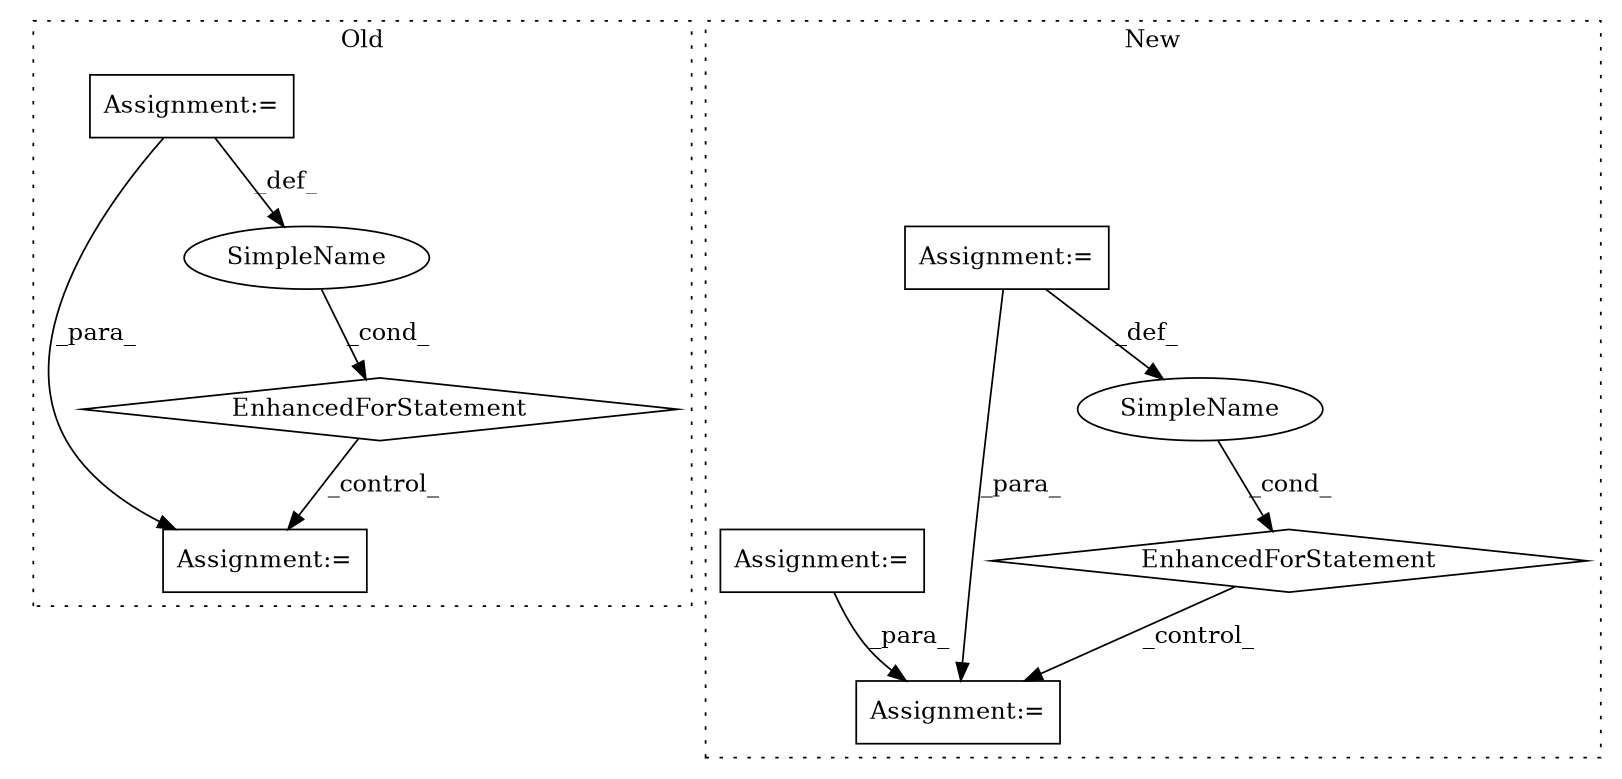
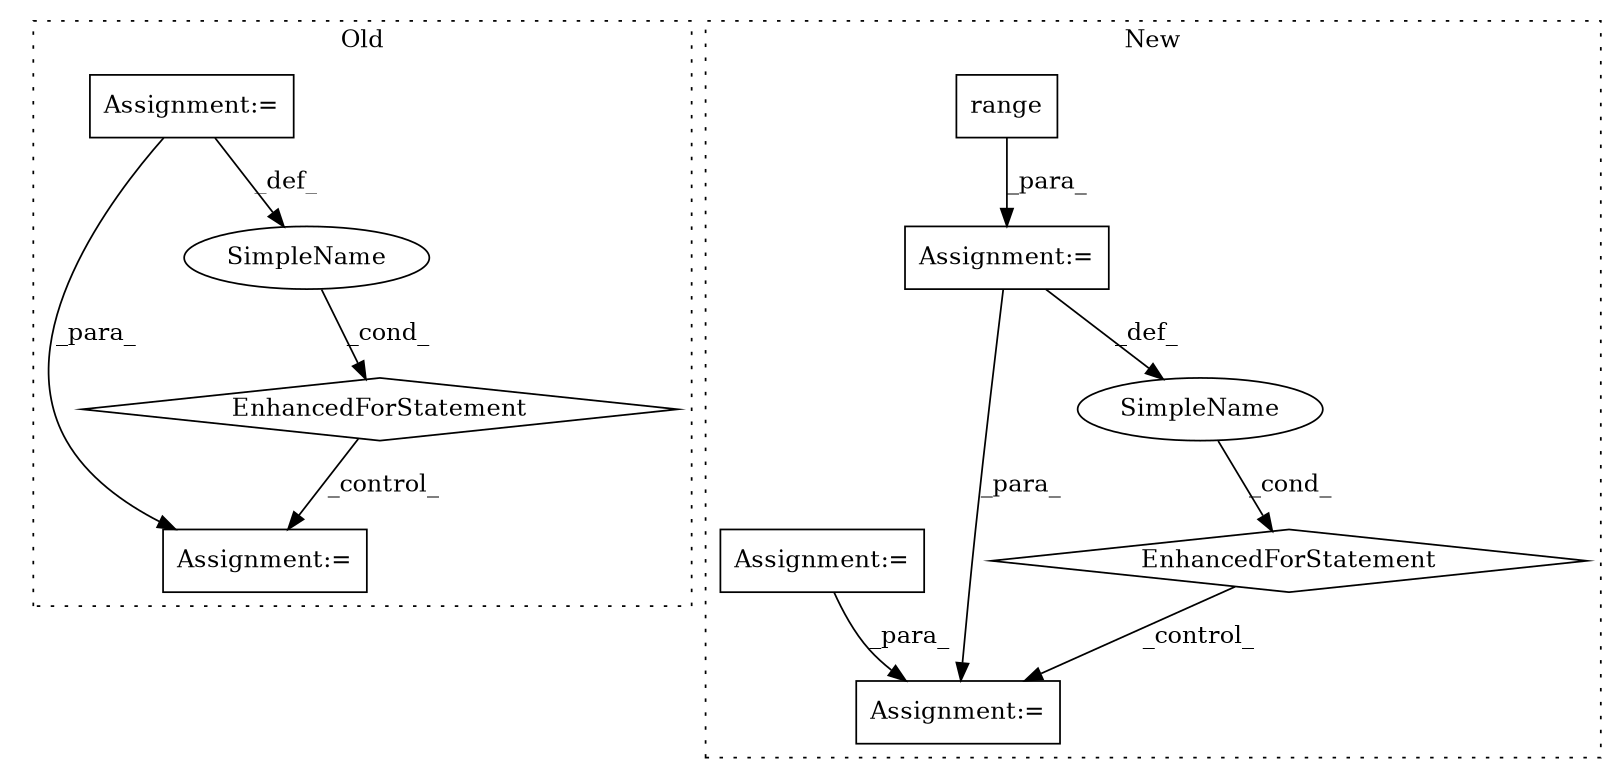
none -> (1007, 106)
